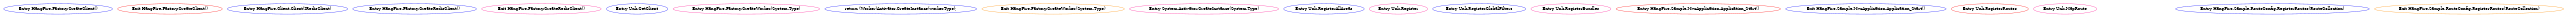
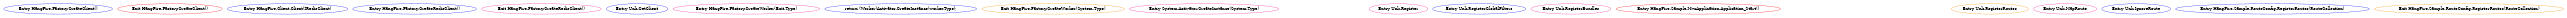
(746, 9) -> (746, 9)
(1324, 9) -> none
(1866, 9) -> none
(1990, 9) -> (1990, 9)
none -> (2136, 9)
